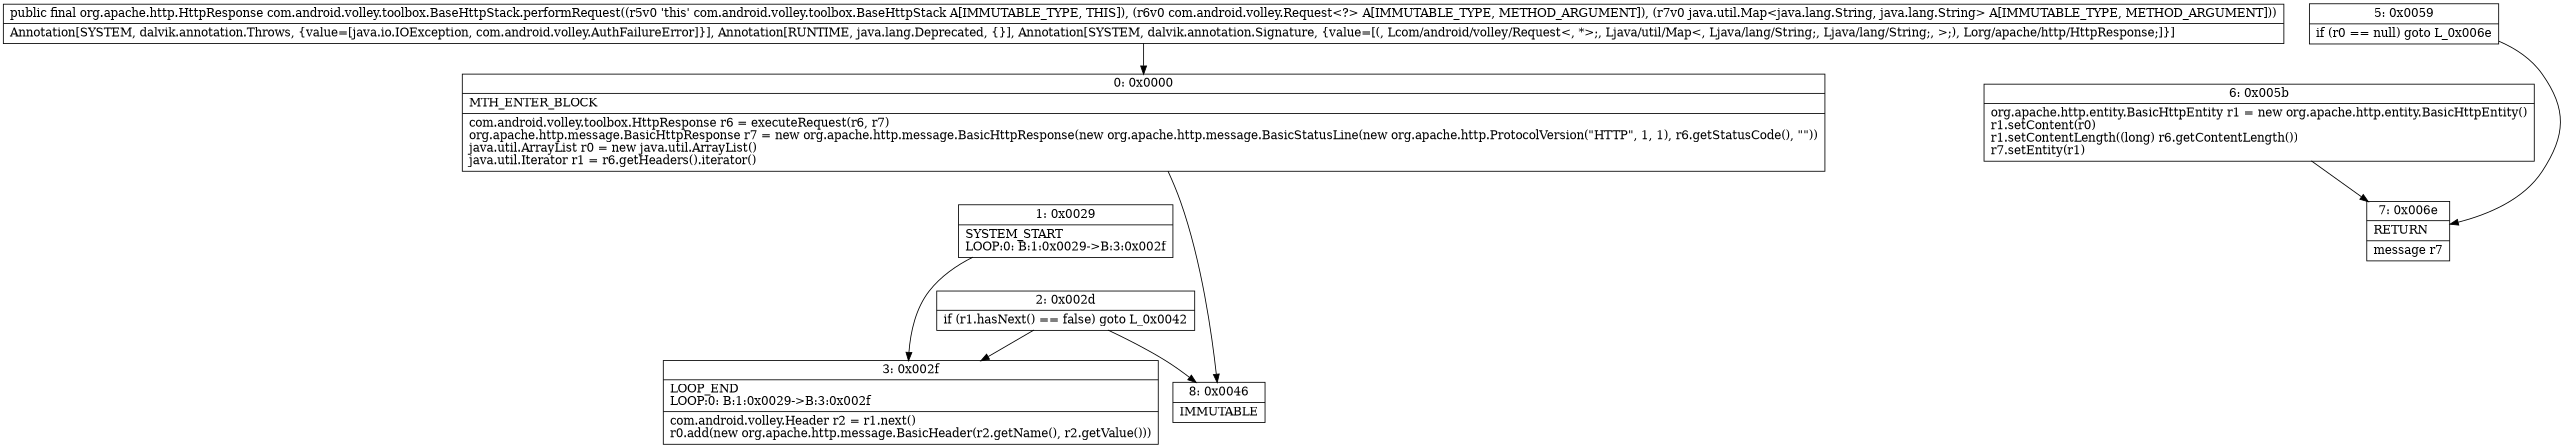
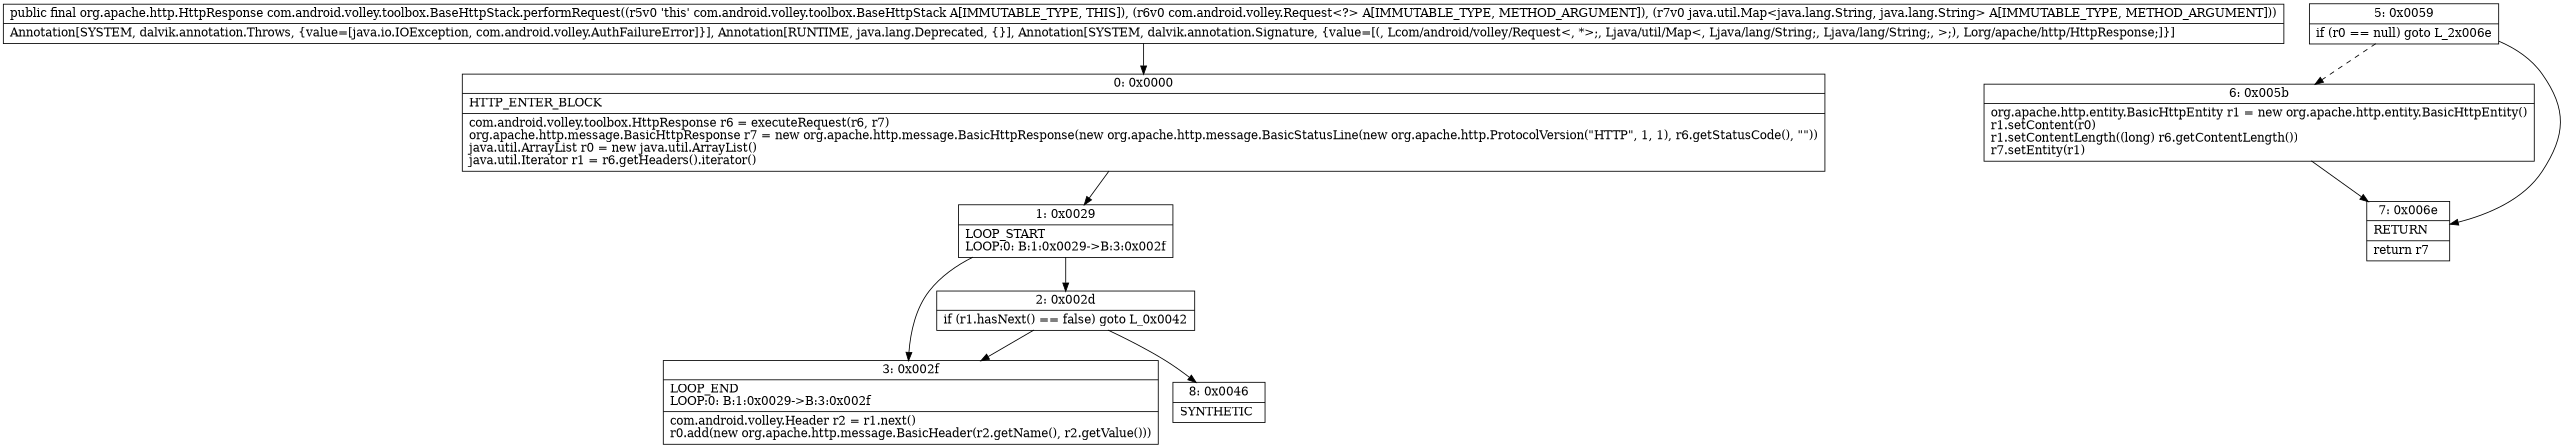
(2404, 34) -> (2404, 34)
none -> (2349, 62)
(533, 103) -> (536, 103)
(1014, 234) -> (1005, 234)
(2408, 250) -> (2402, 250)
none -> (1066, 270)
(1200, 271) -> (1099, 184)
(1219, 412) -> (1216, 412)
